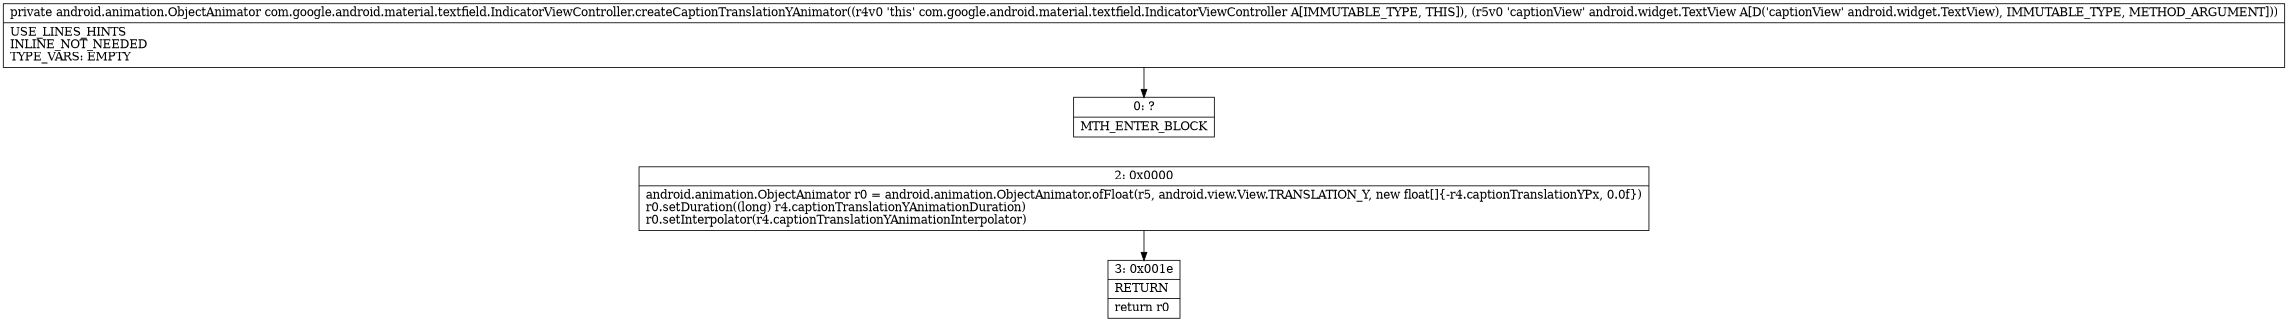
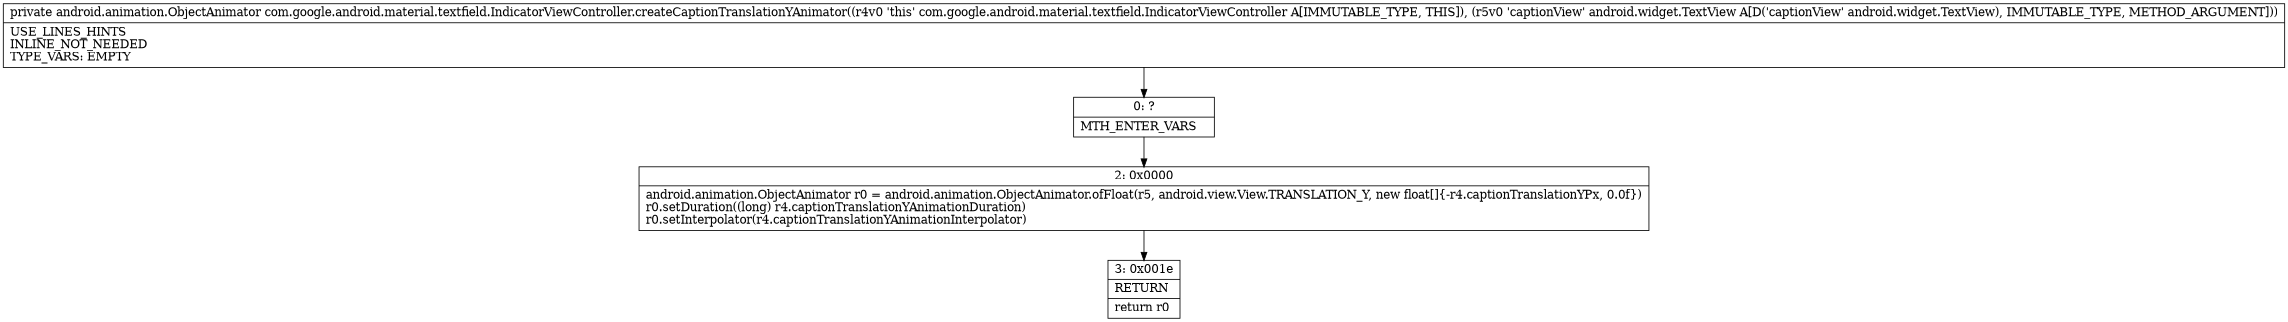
(1144, 127) -> (1139, 127)
none -> (1144, 148)
